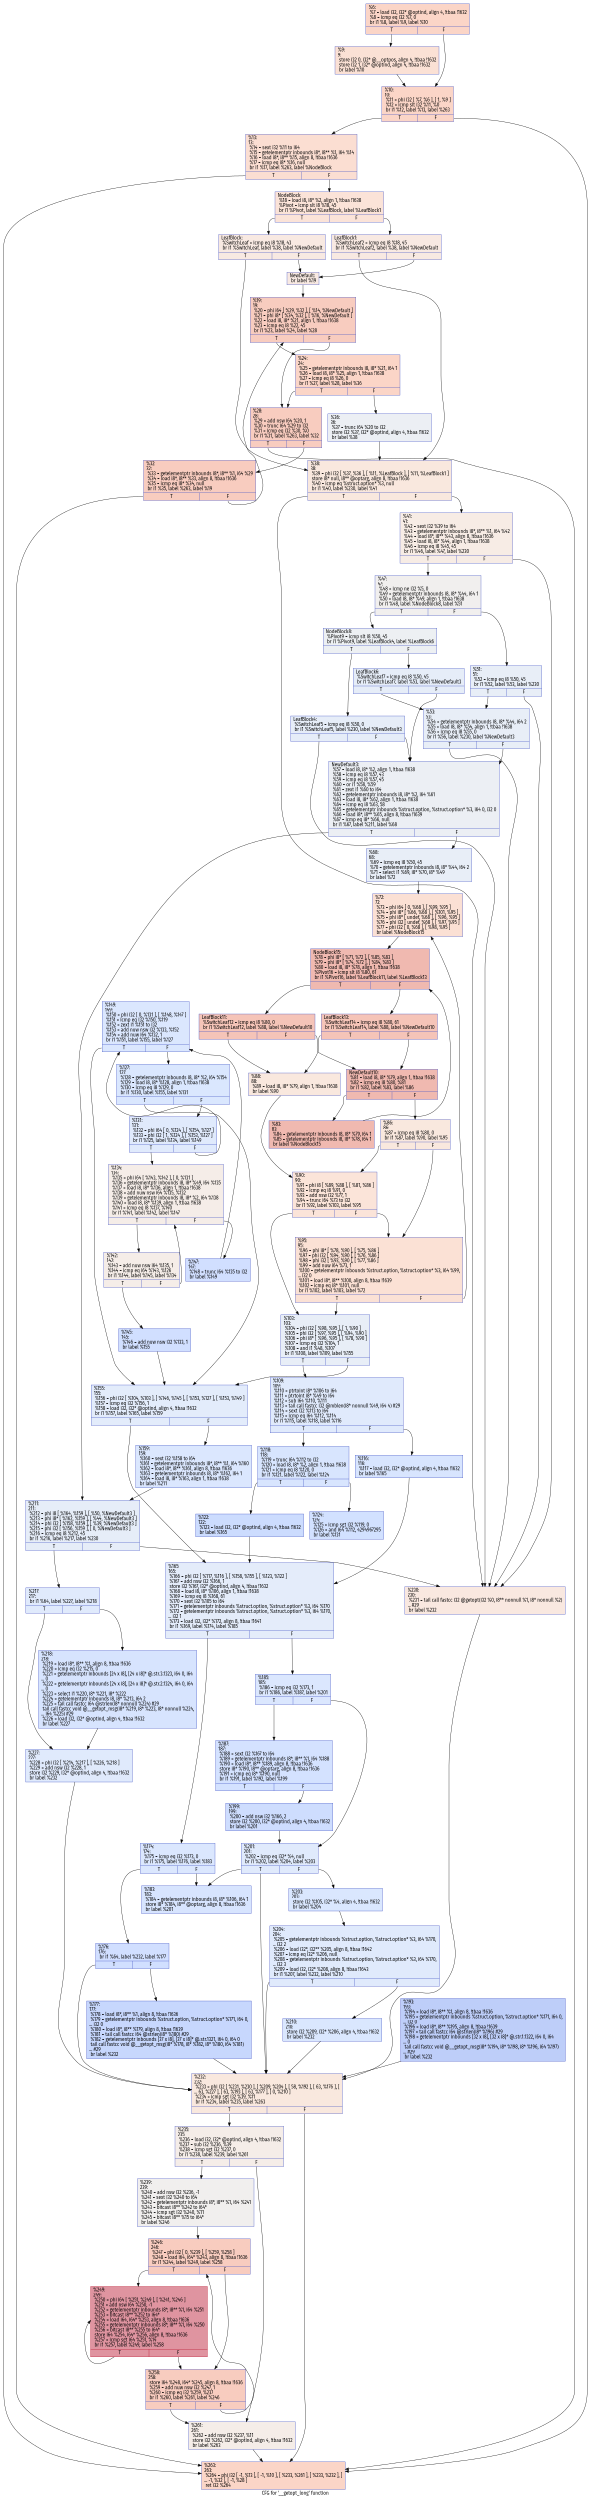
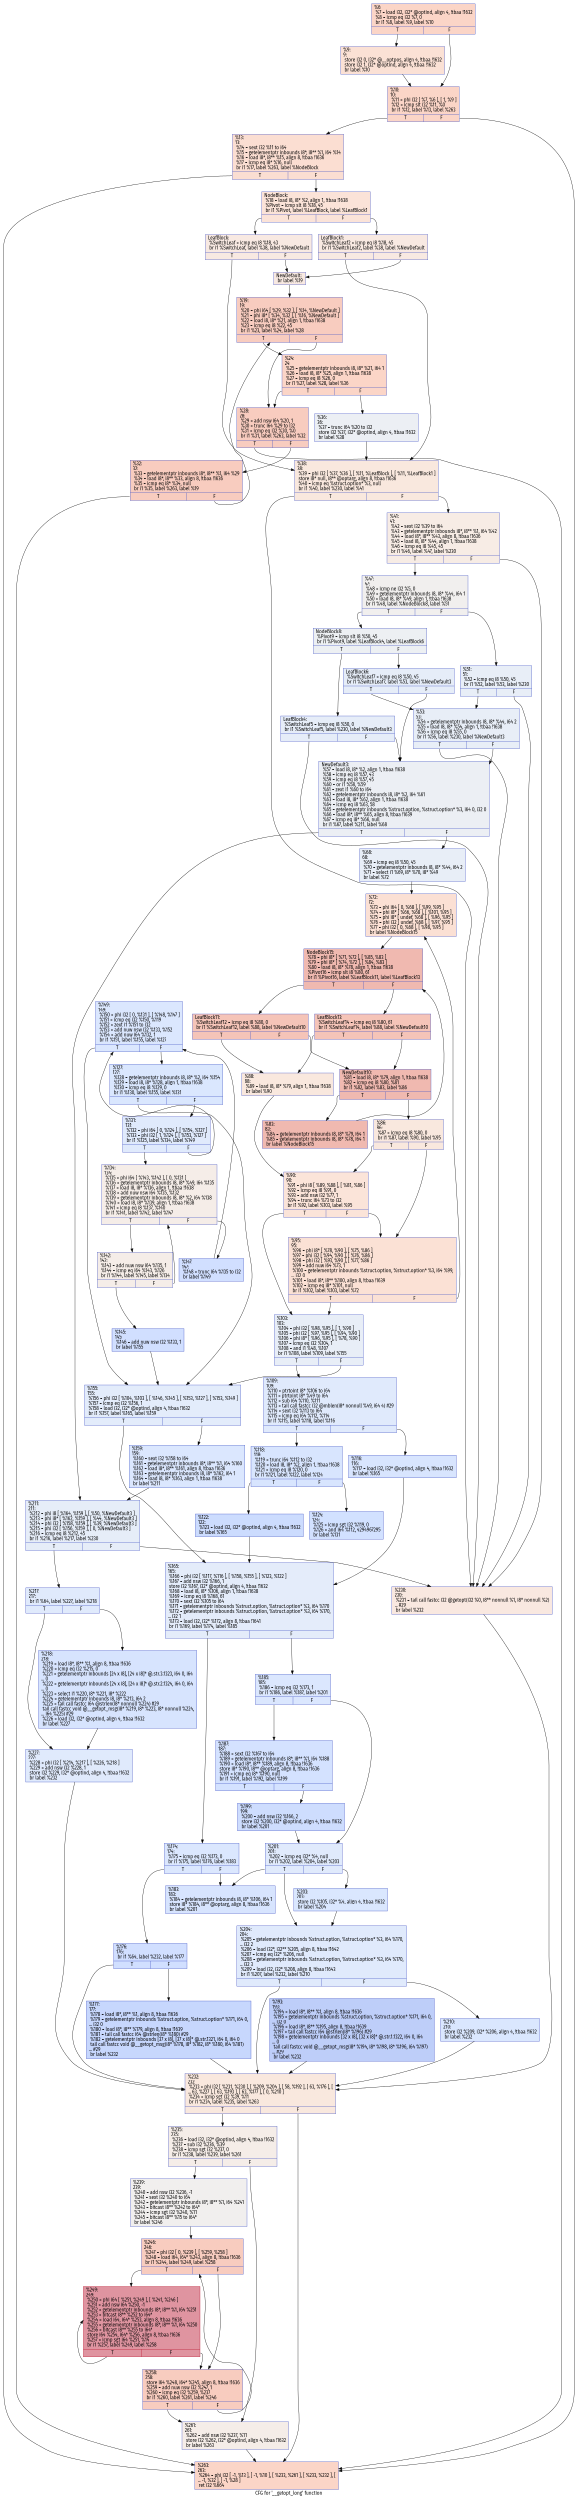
(262, 1972) -> (286, 1899)
(218, 2486) -> (211, 2486)
